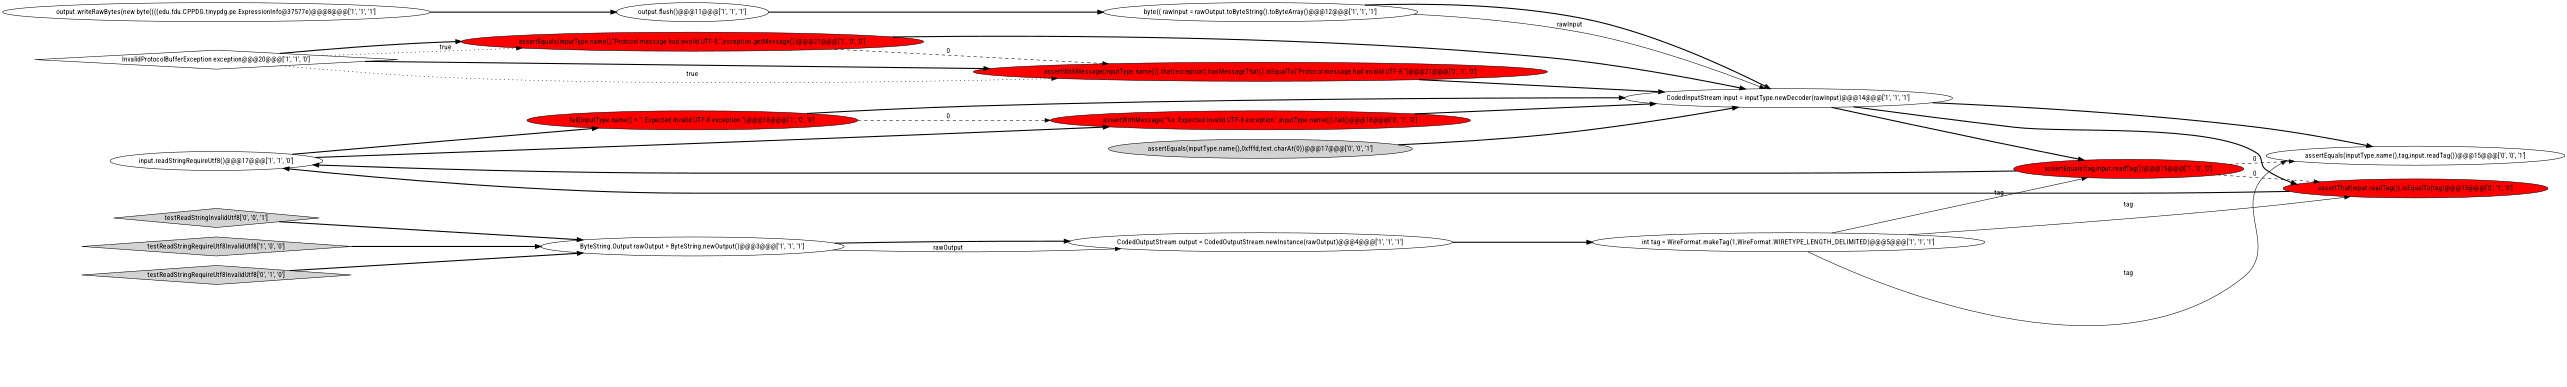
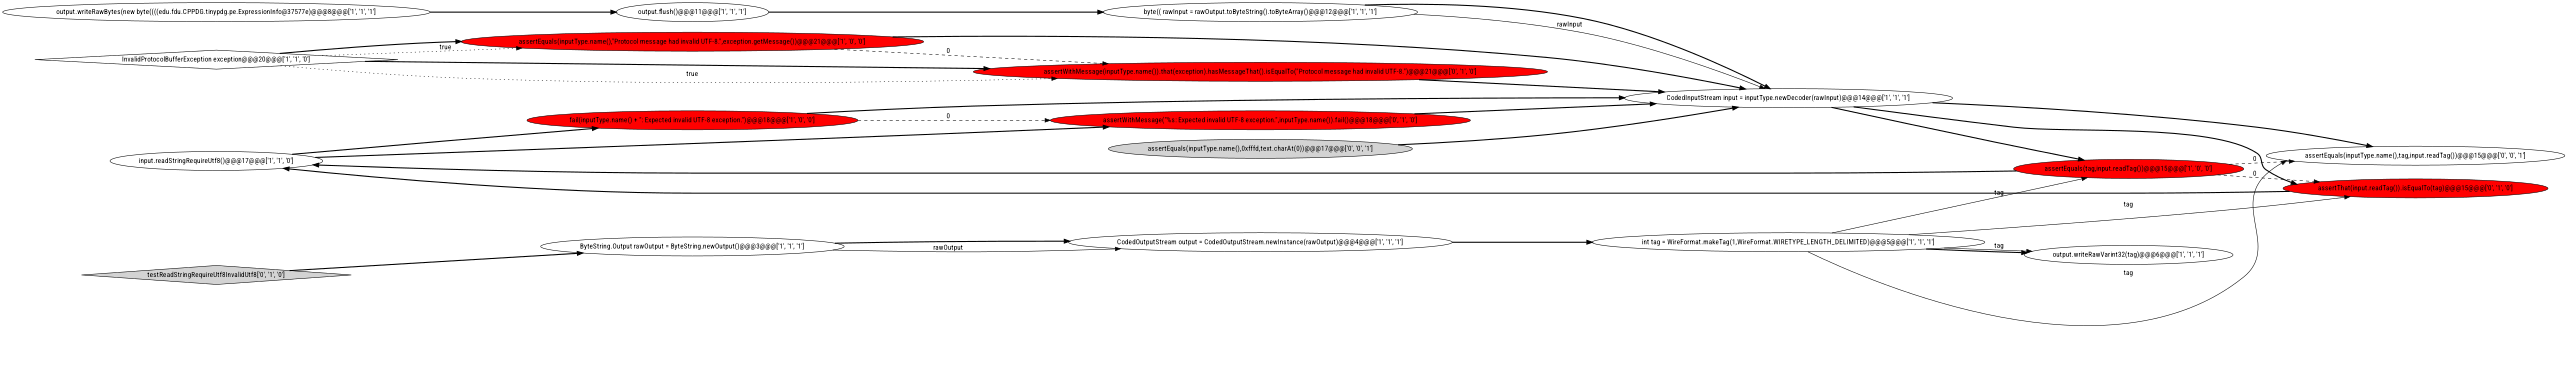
(216, 218) -> none
(216, 246) -> none
none -> (2129, 255)
